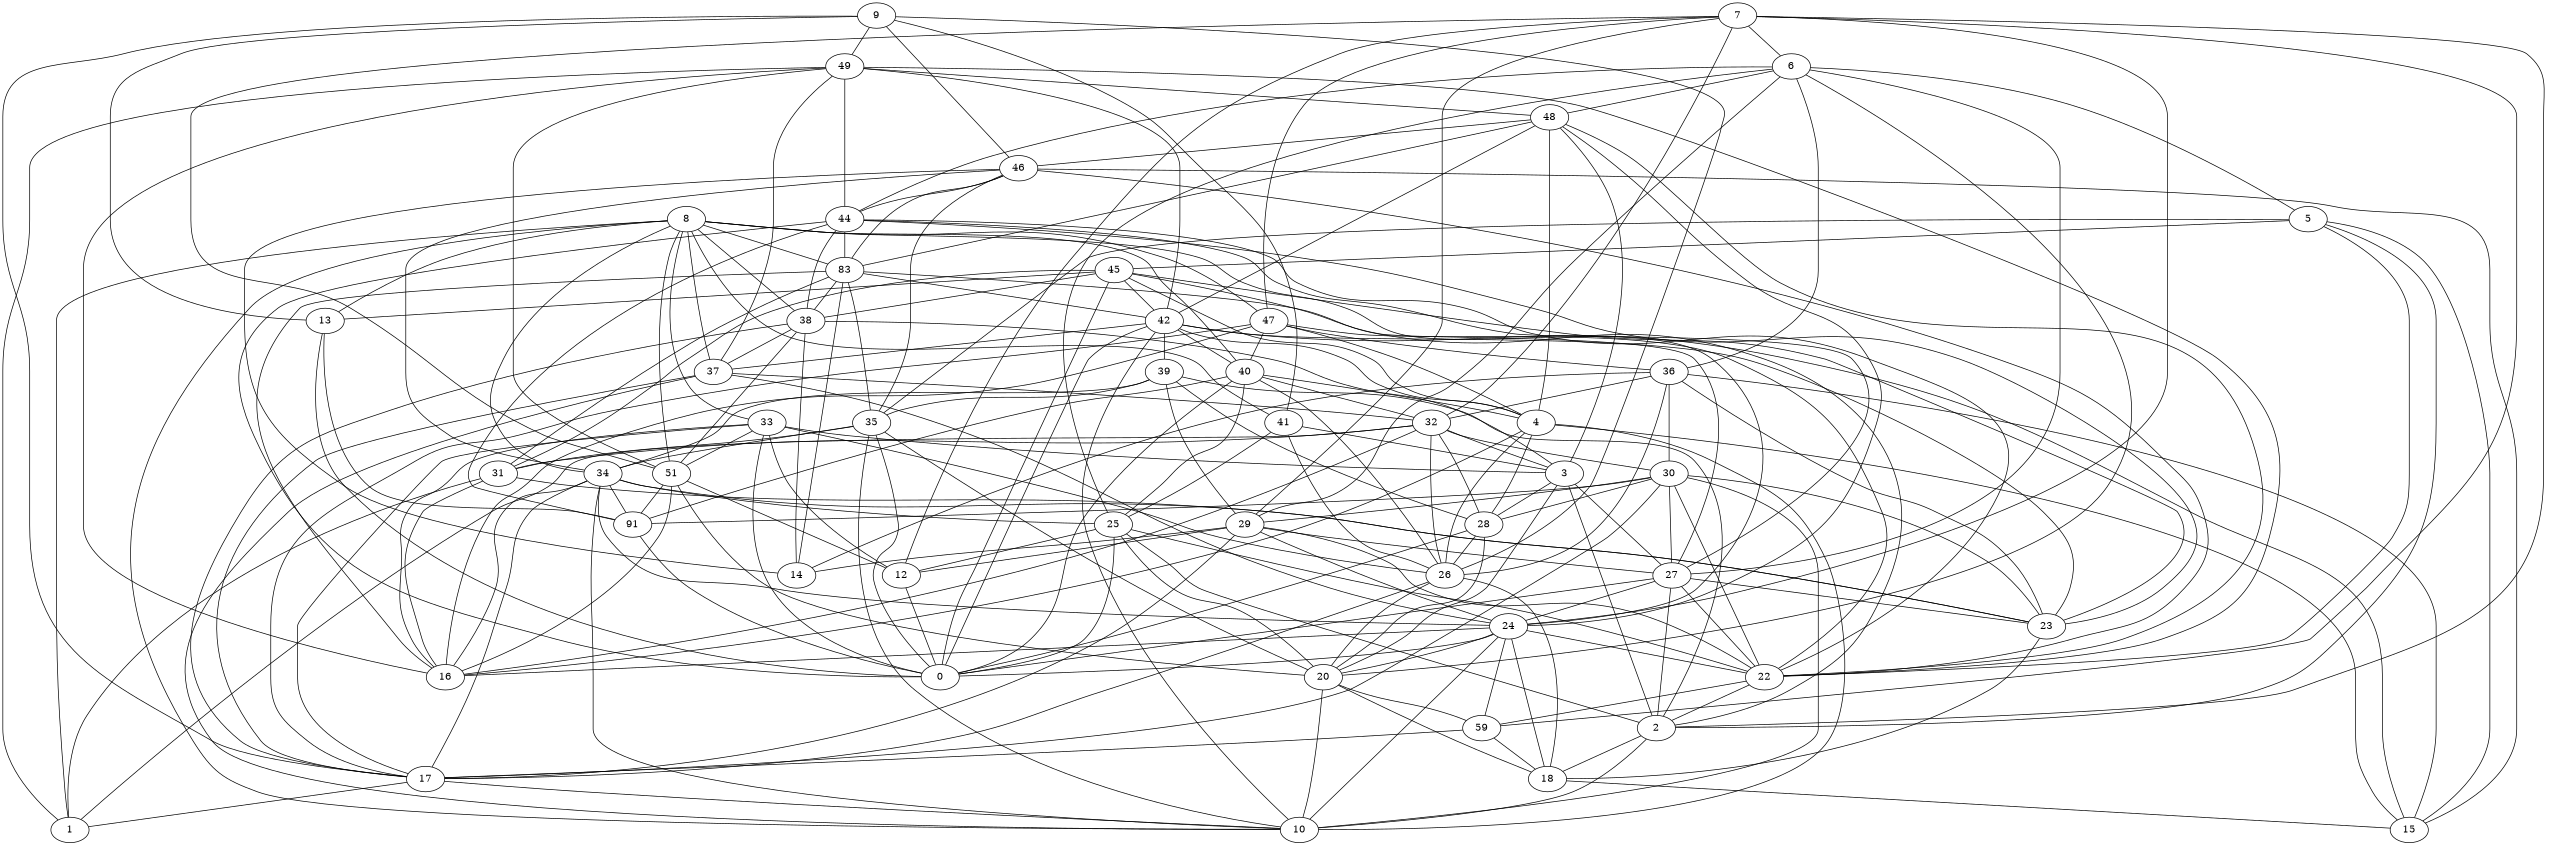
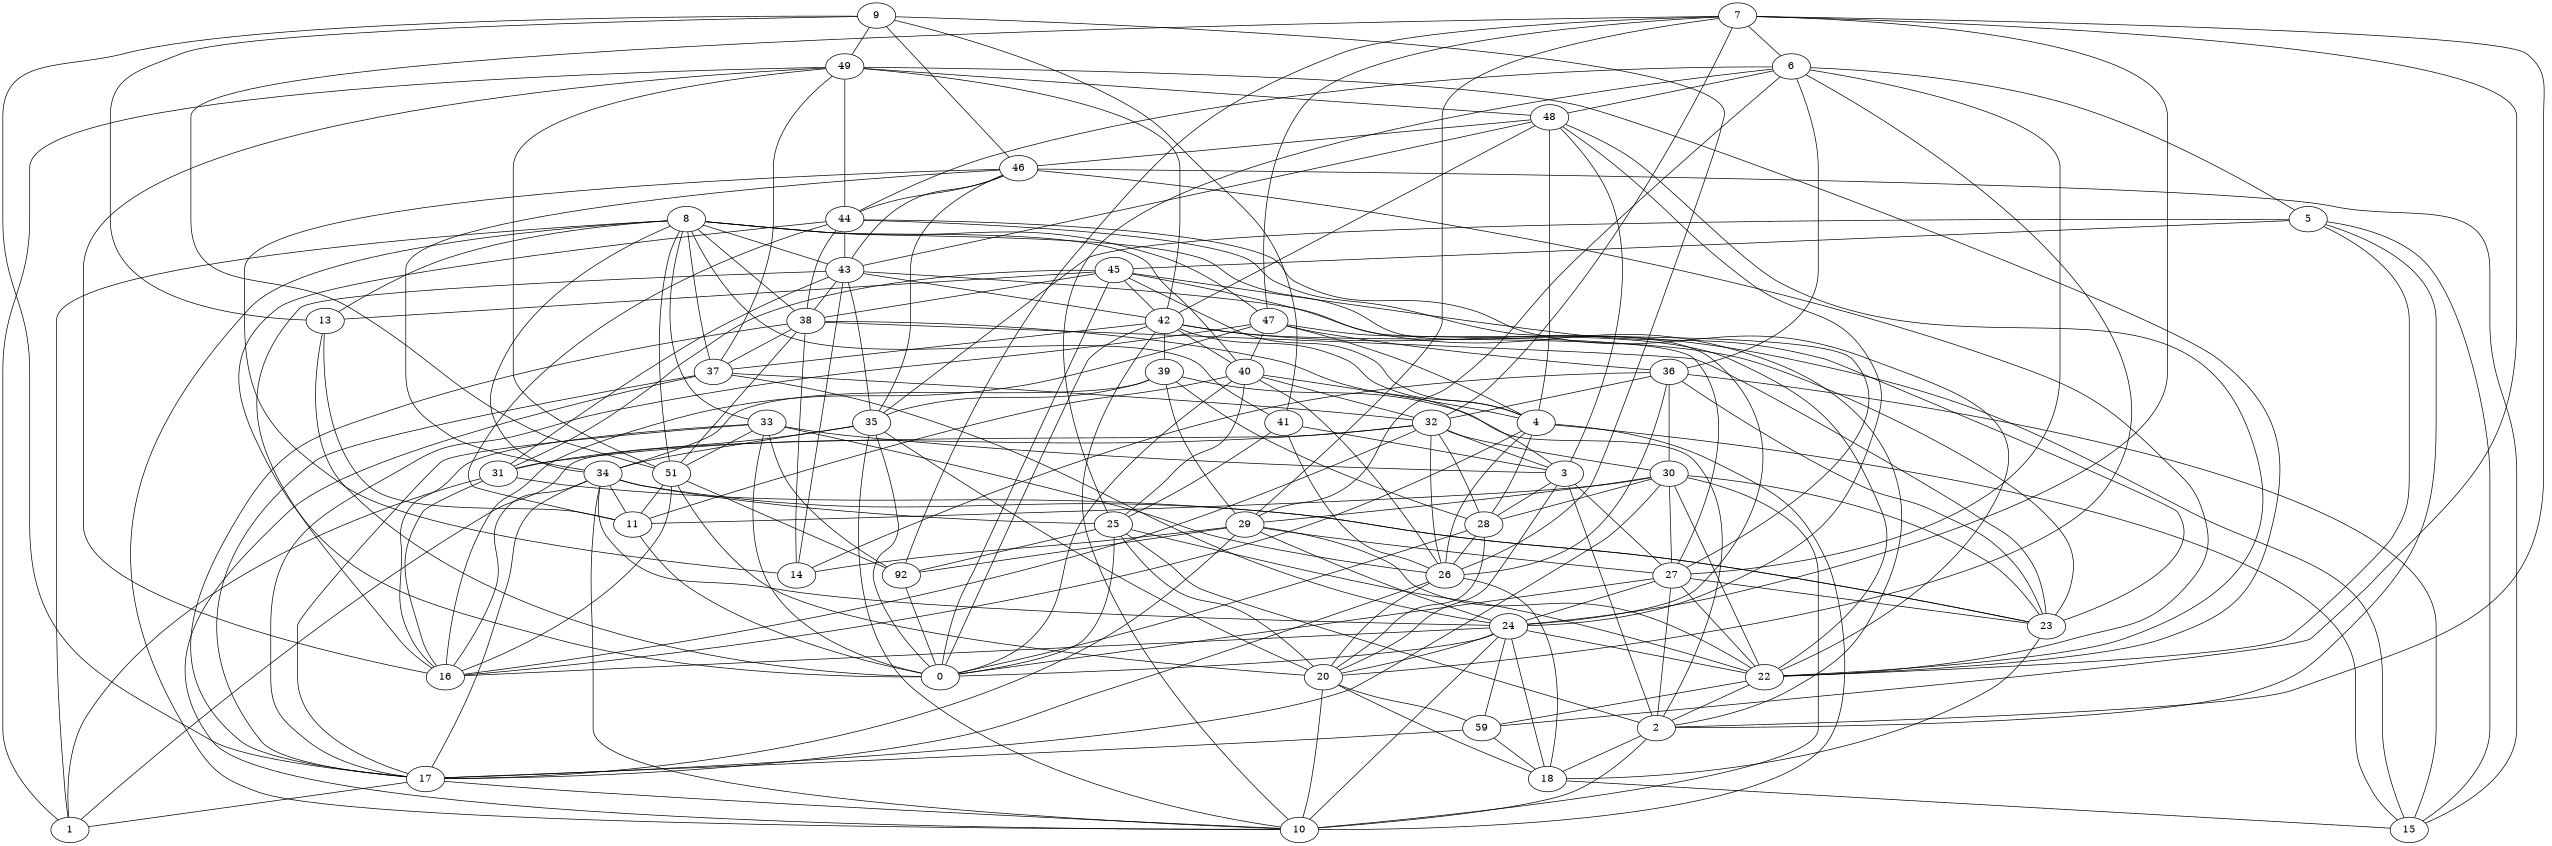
(845, 270) -> (845, 270)
(1606, 331) -> (1484, 348)
(633, 525) -> (633, 525)
(901, 575) -> (901, 575)
